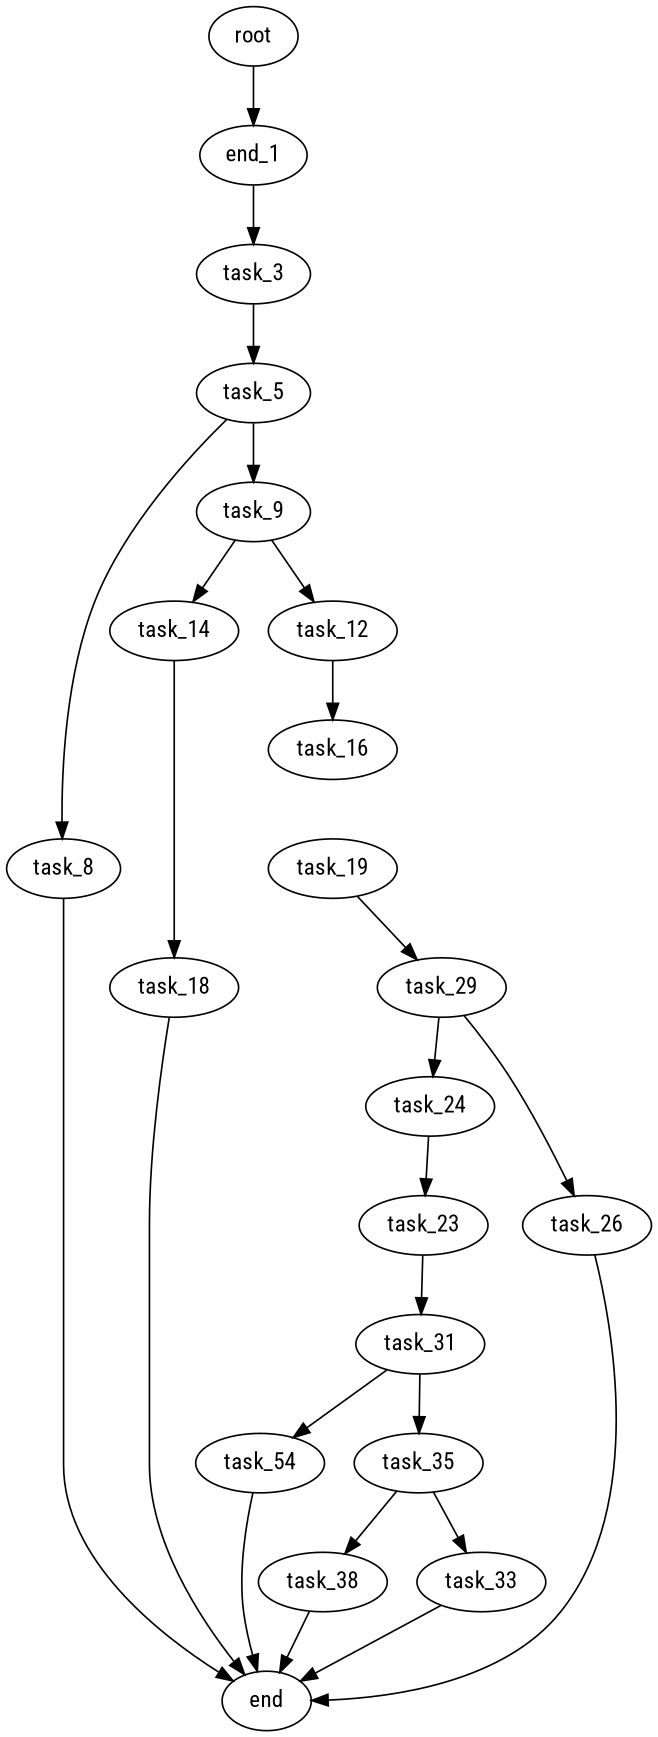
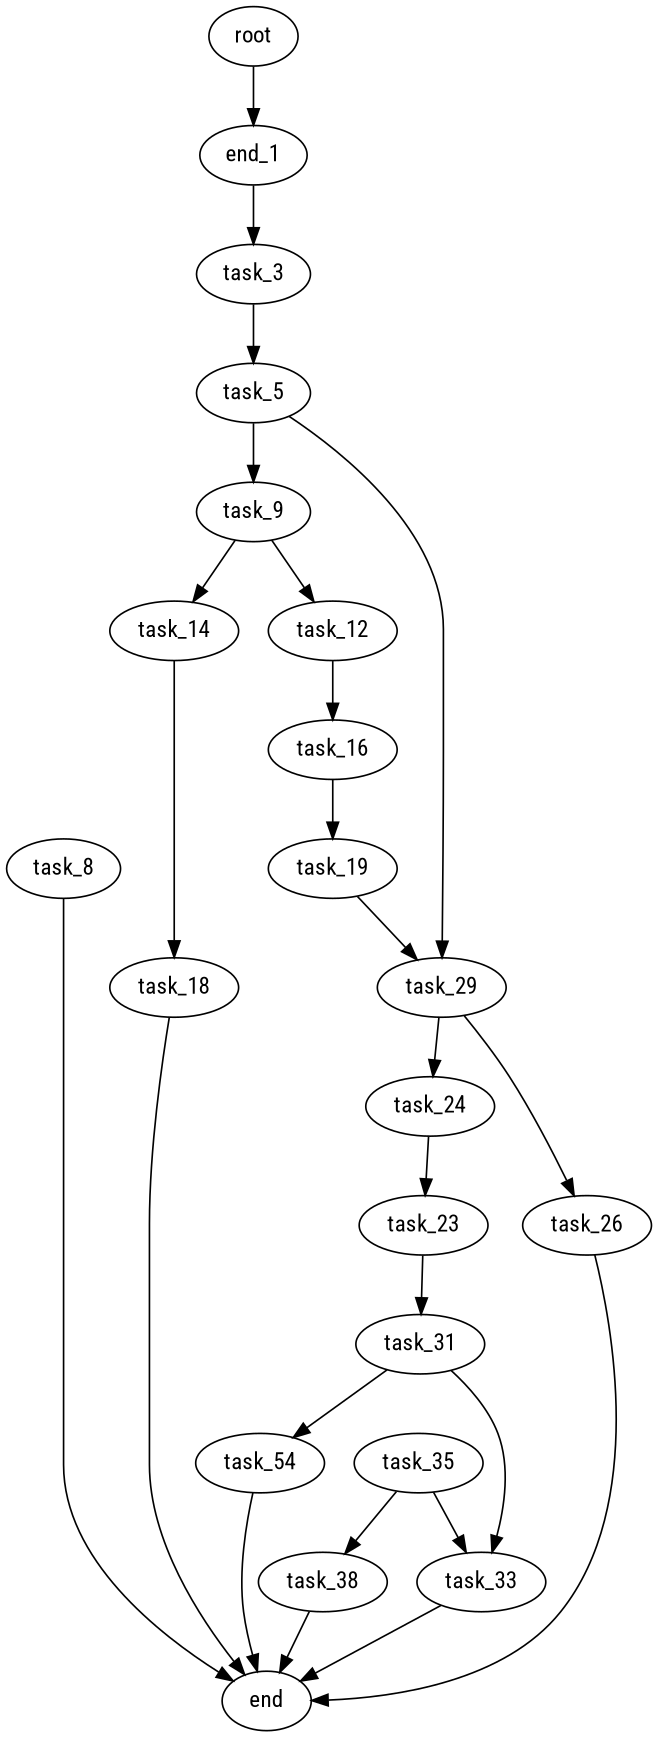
(95, 601) -> (443, 649)
none -> (333, 801)
(420, 1396) -> (502, 1446)
